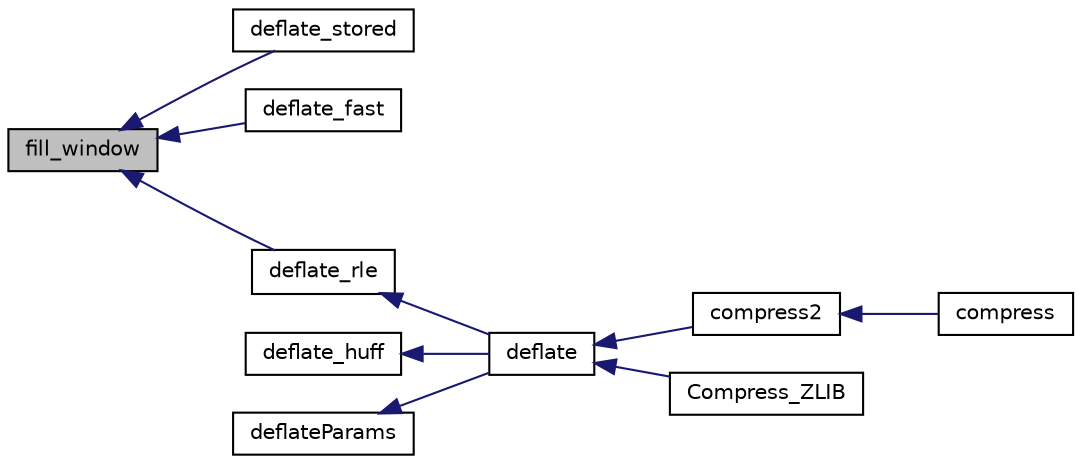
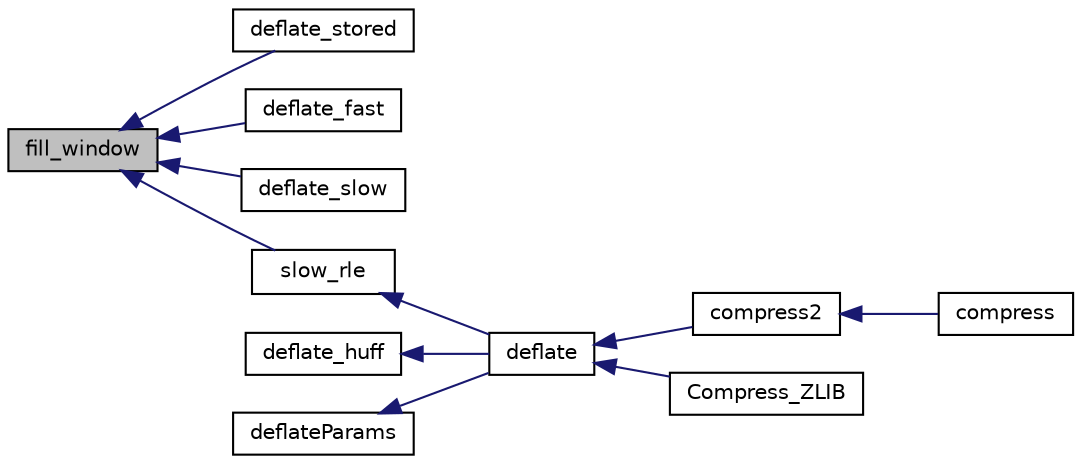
none -> (323, 190)
(323, 272) -> (323, 272)
